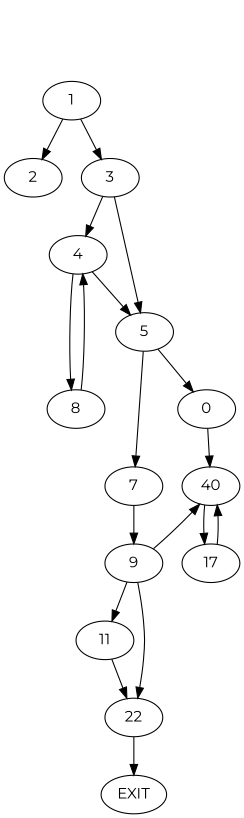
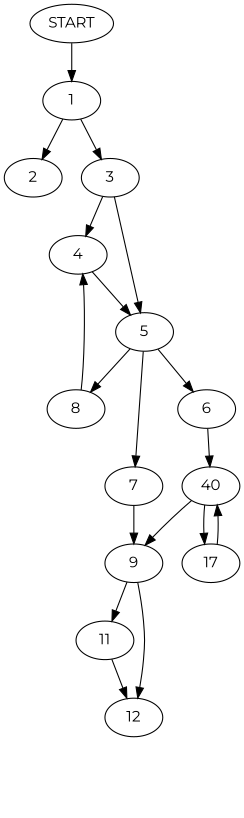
none -> (72, 24)
(70, 326) -> (114, 367)
(207, 409) -> (207, 409)
(173, 531) -> (172, 518)
(134, 717) -> (134, 717)
(134, 795) -> none
